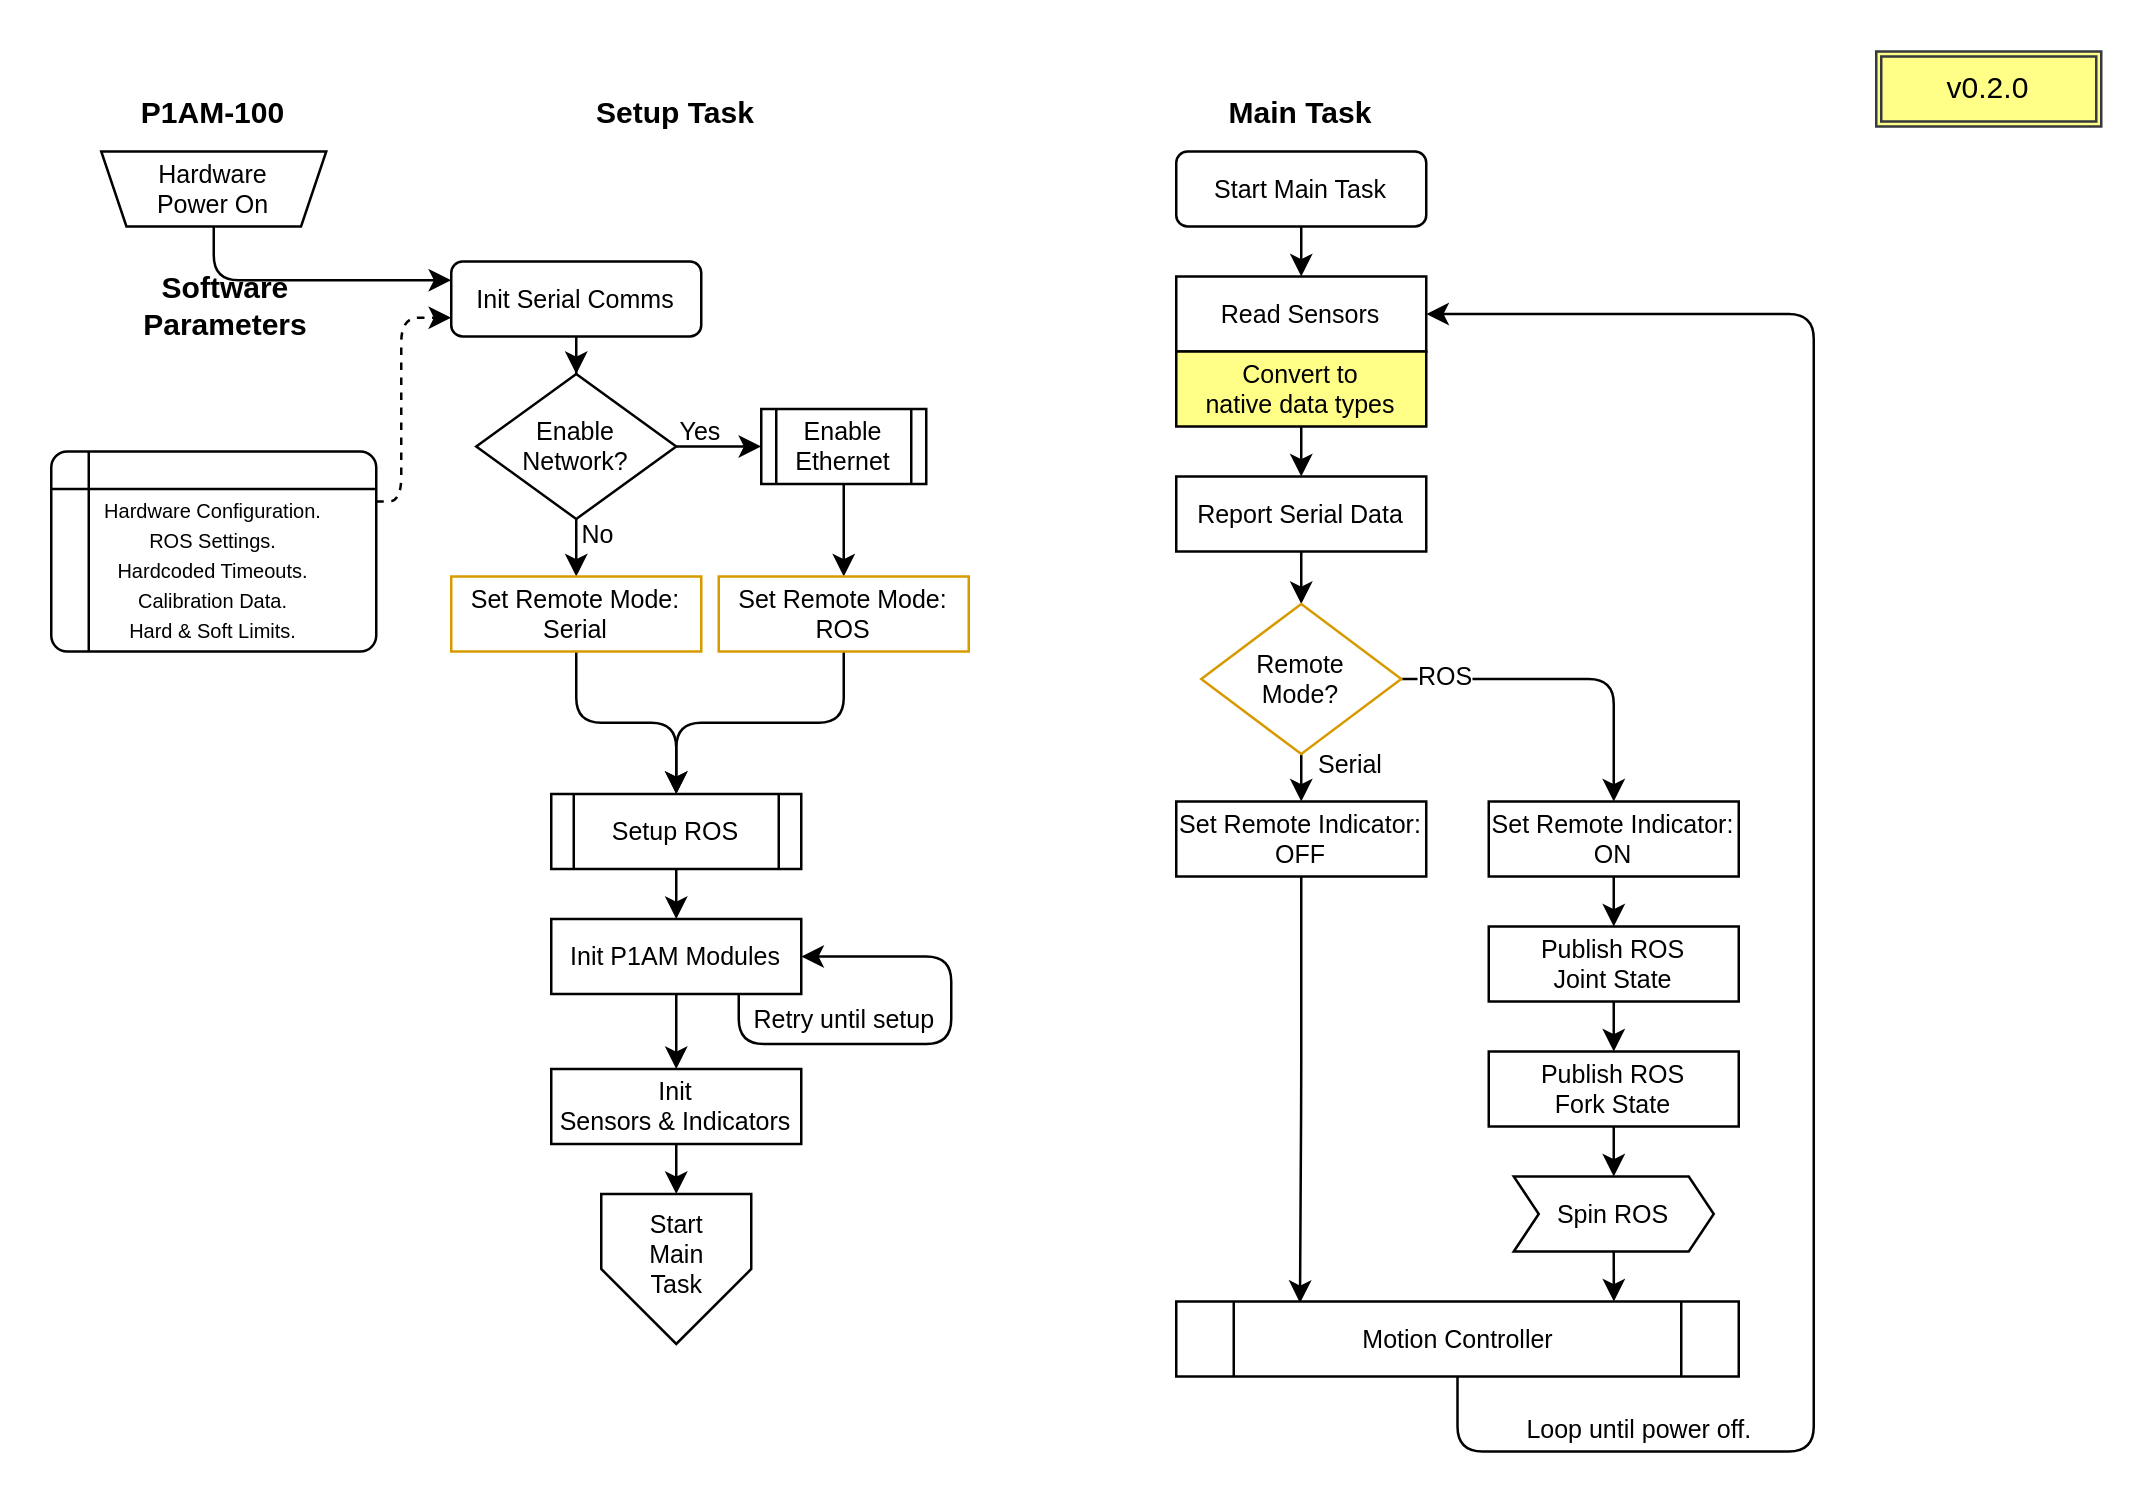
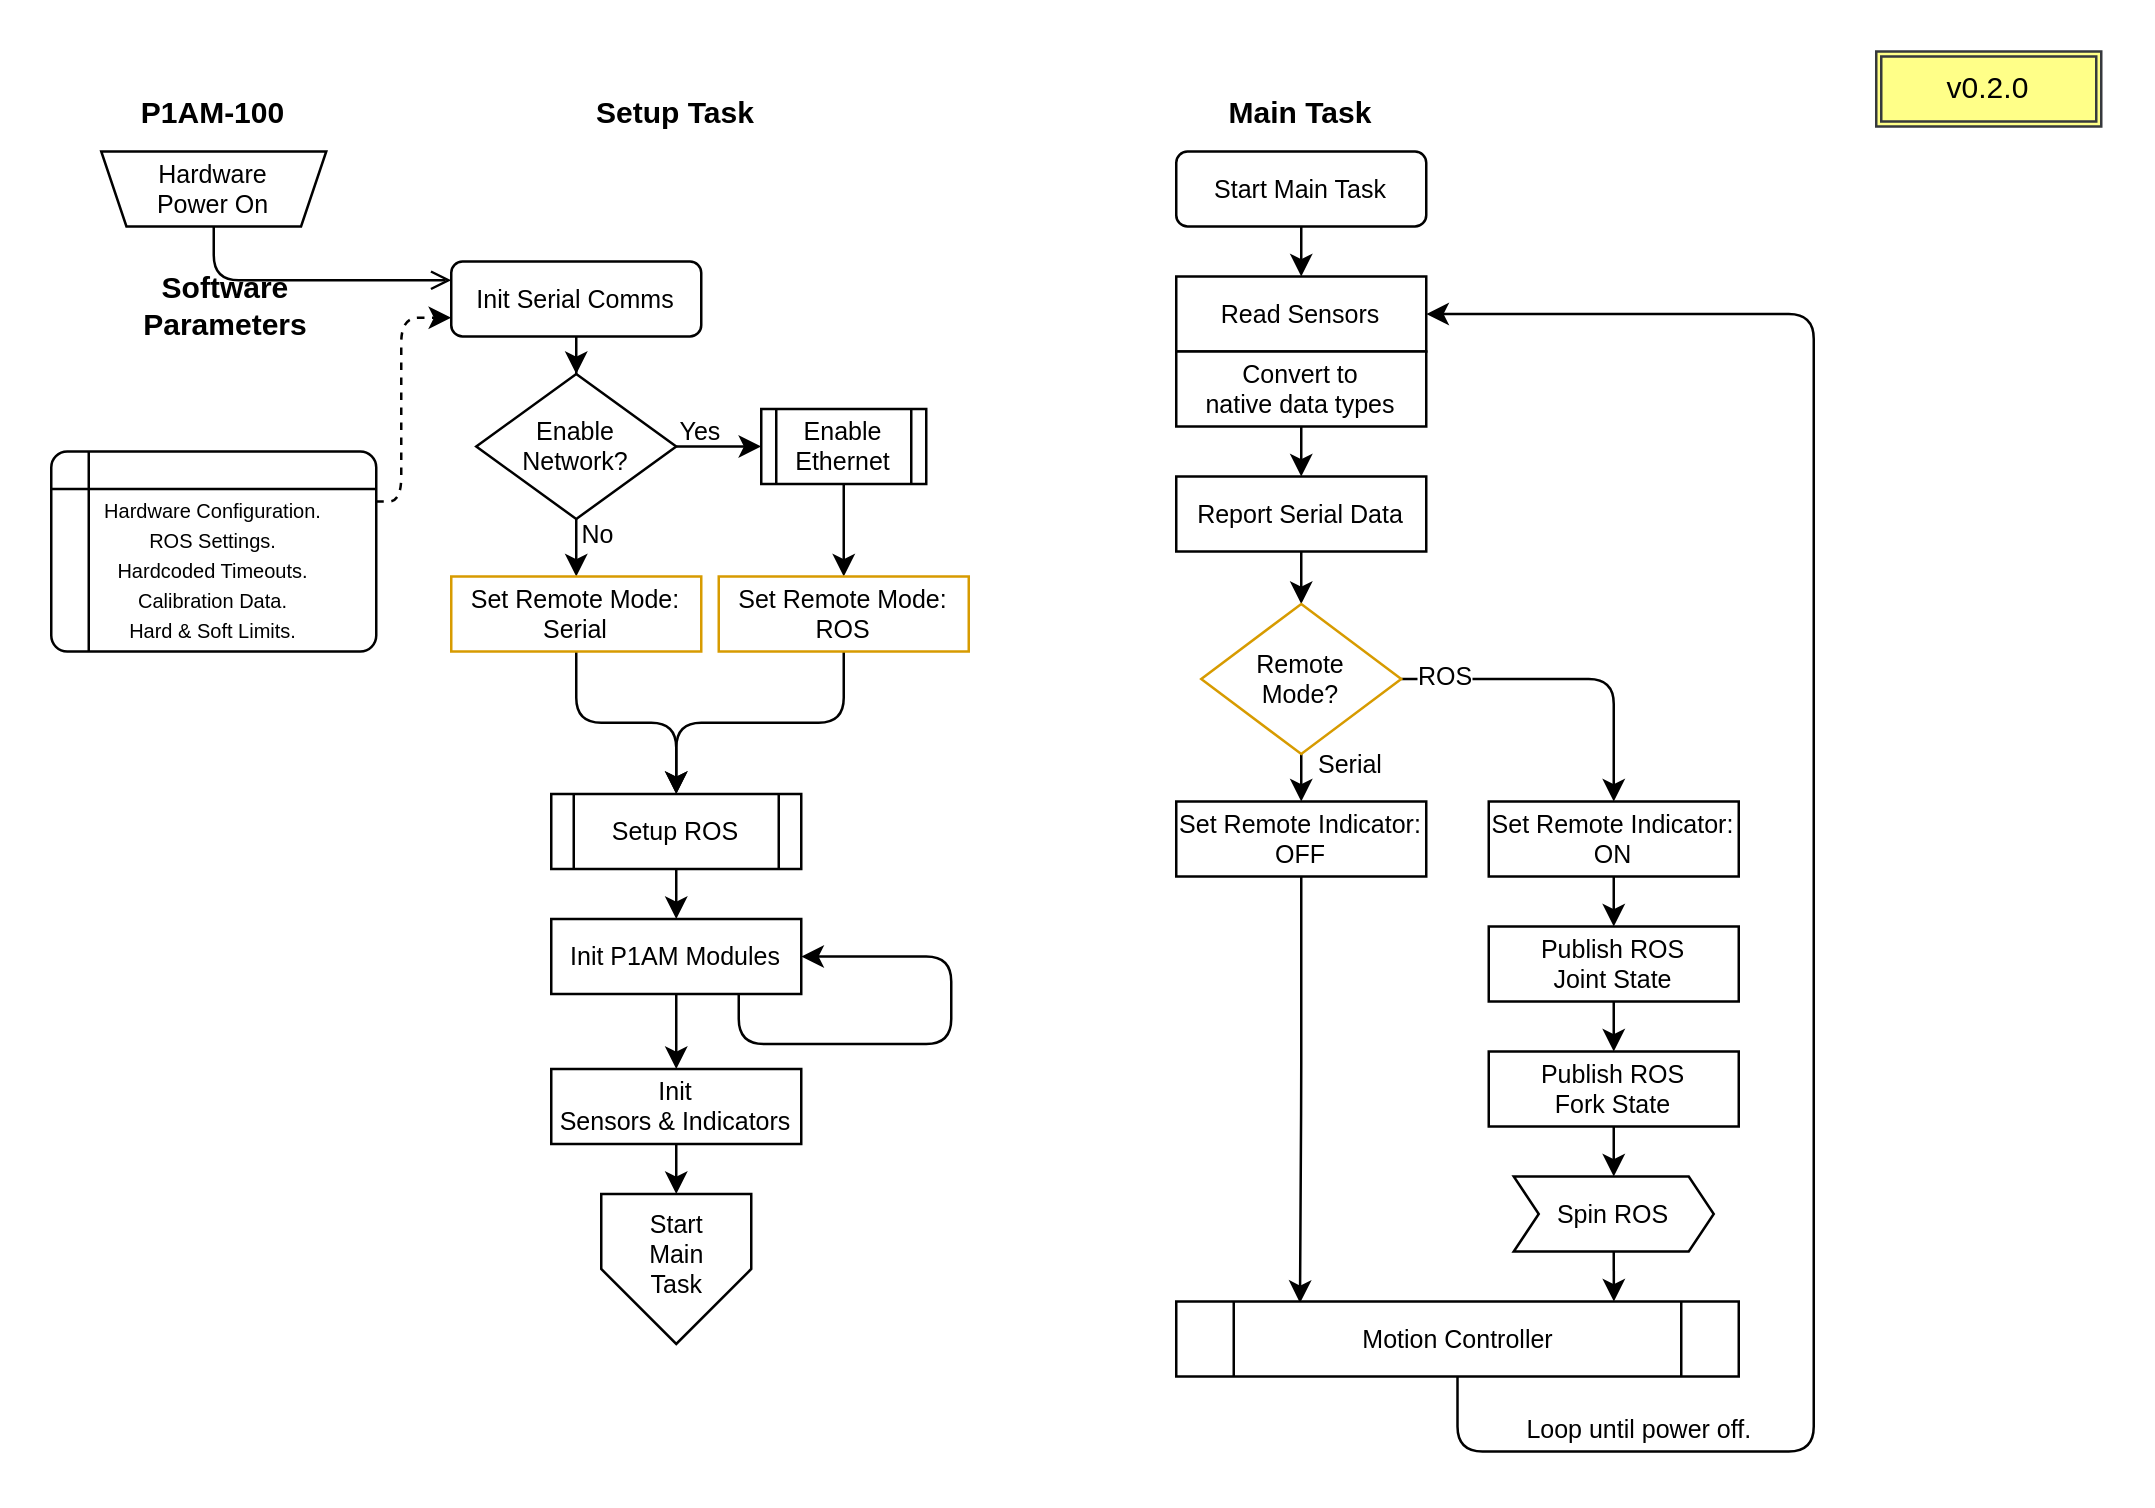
(433, 280) -> (437, 280)
(1301, 389) -> (1301, 389)
(844, 1019) -> none
